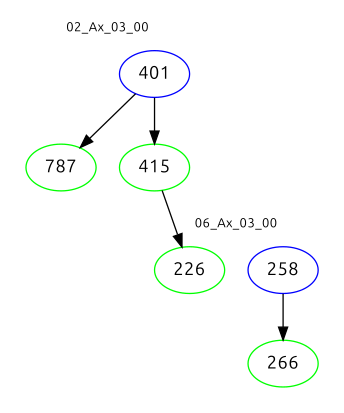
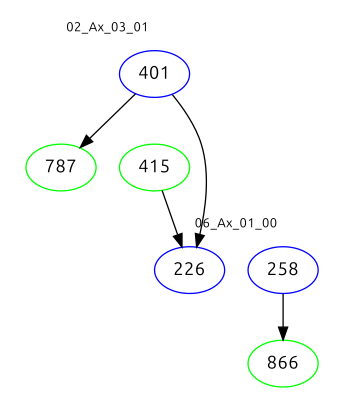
(108, 28) -> (108, 28)
(155, 114) -> (205, 161)
(236, 224) -> (236, 224)
(190, 270) -> (190, 270)
(283, 364) -> (283, 364)
